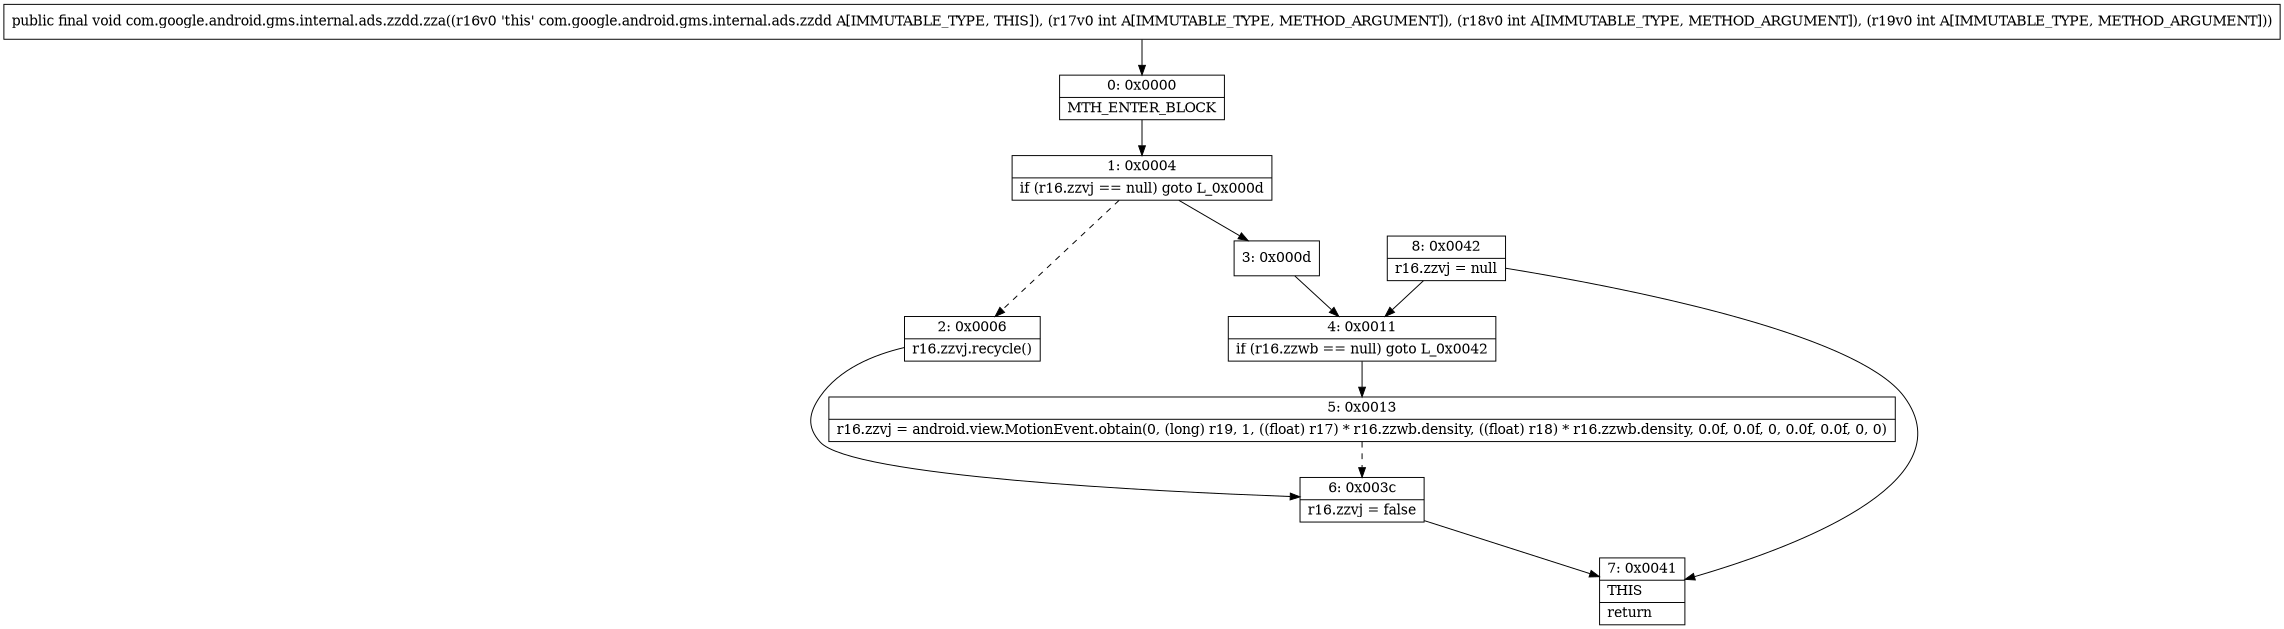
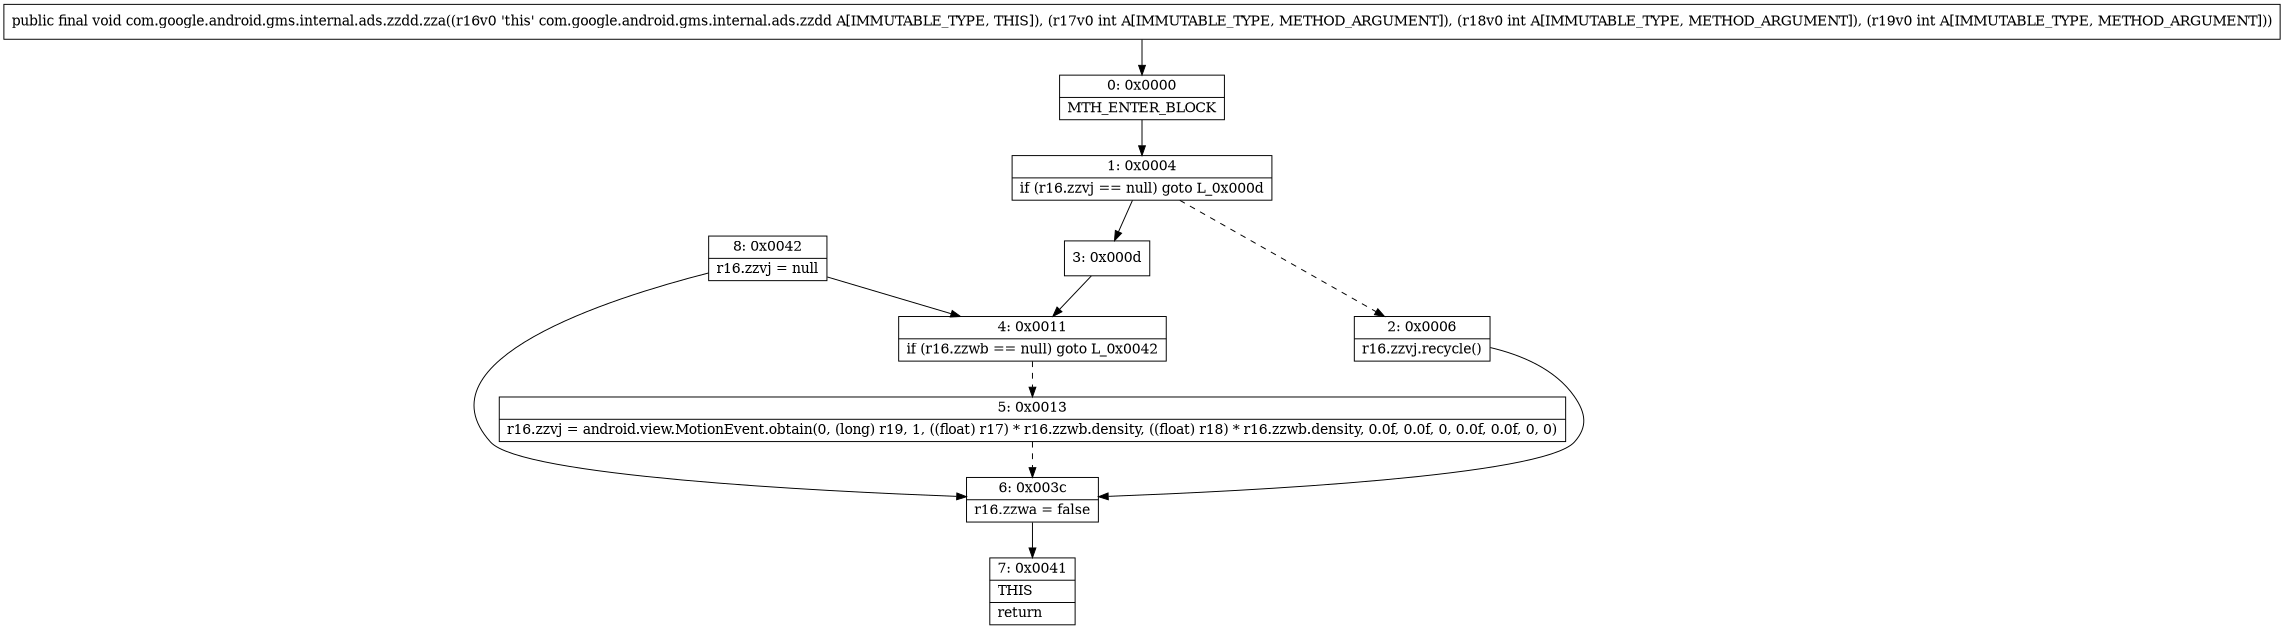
(1862, 365) -> (561, 465)
(1362, 374) -> (1032, 374)
(1362, 510) -> (1032, 510)
